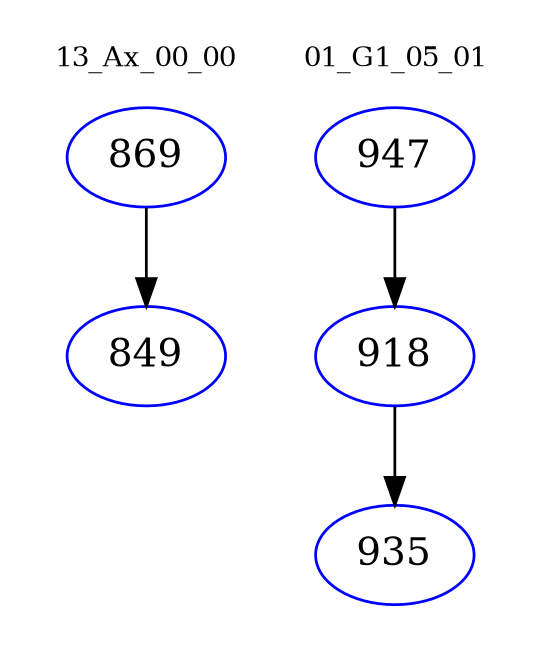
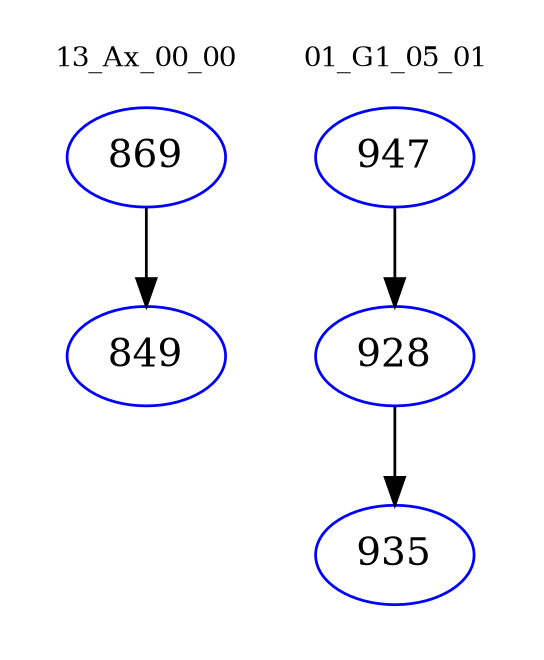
(395, 356) -> (395, 356)
